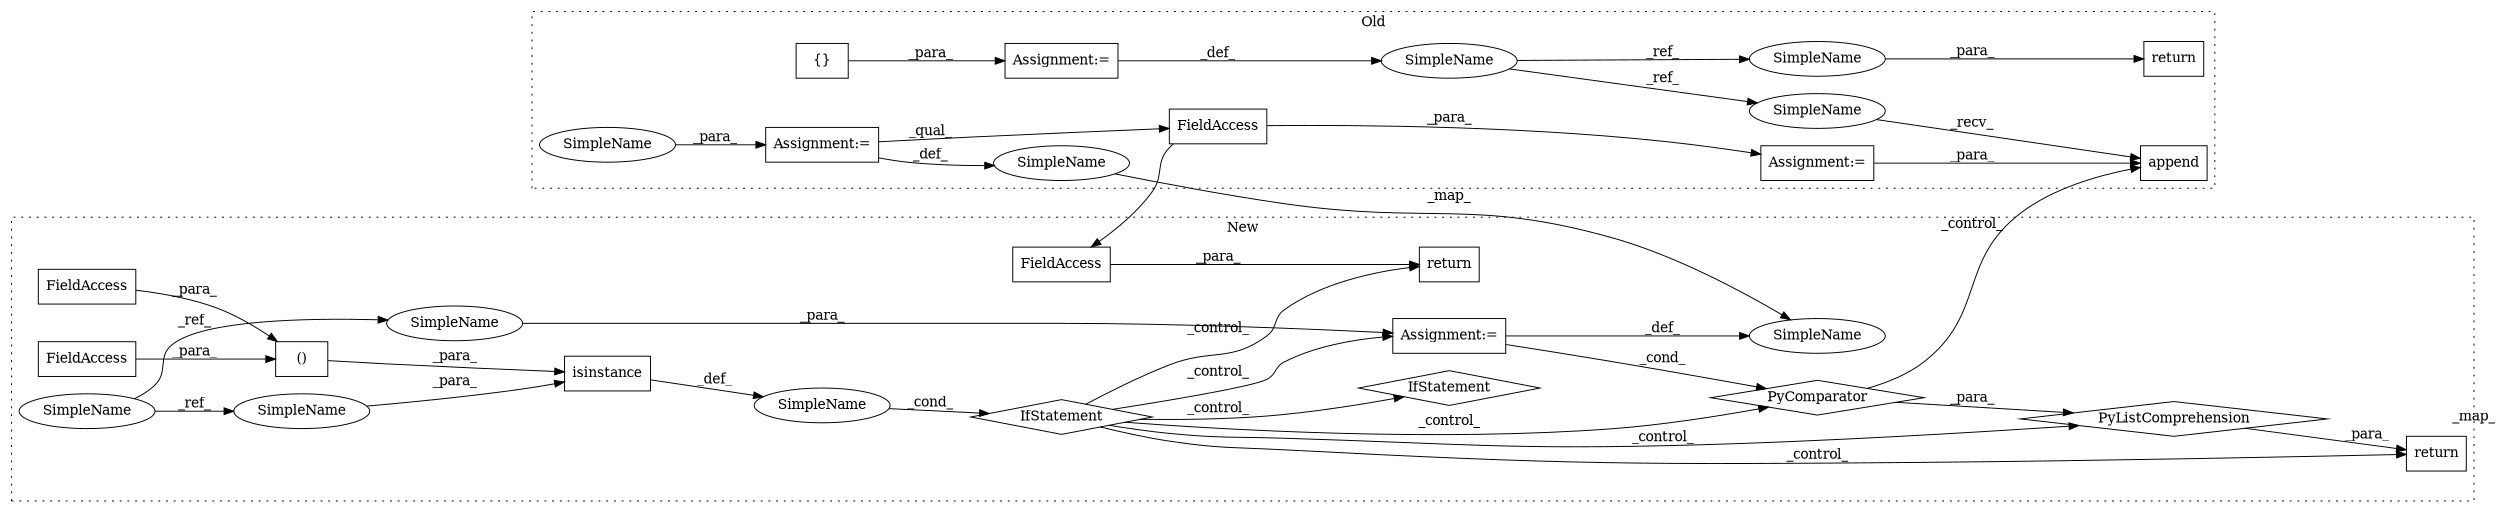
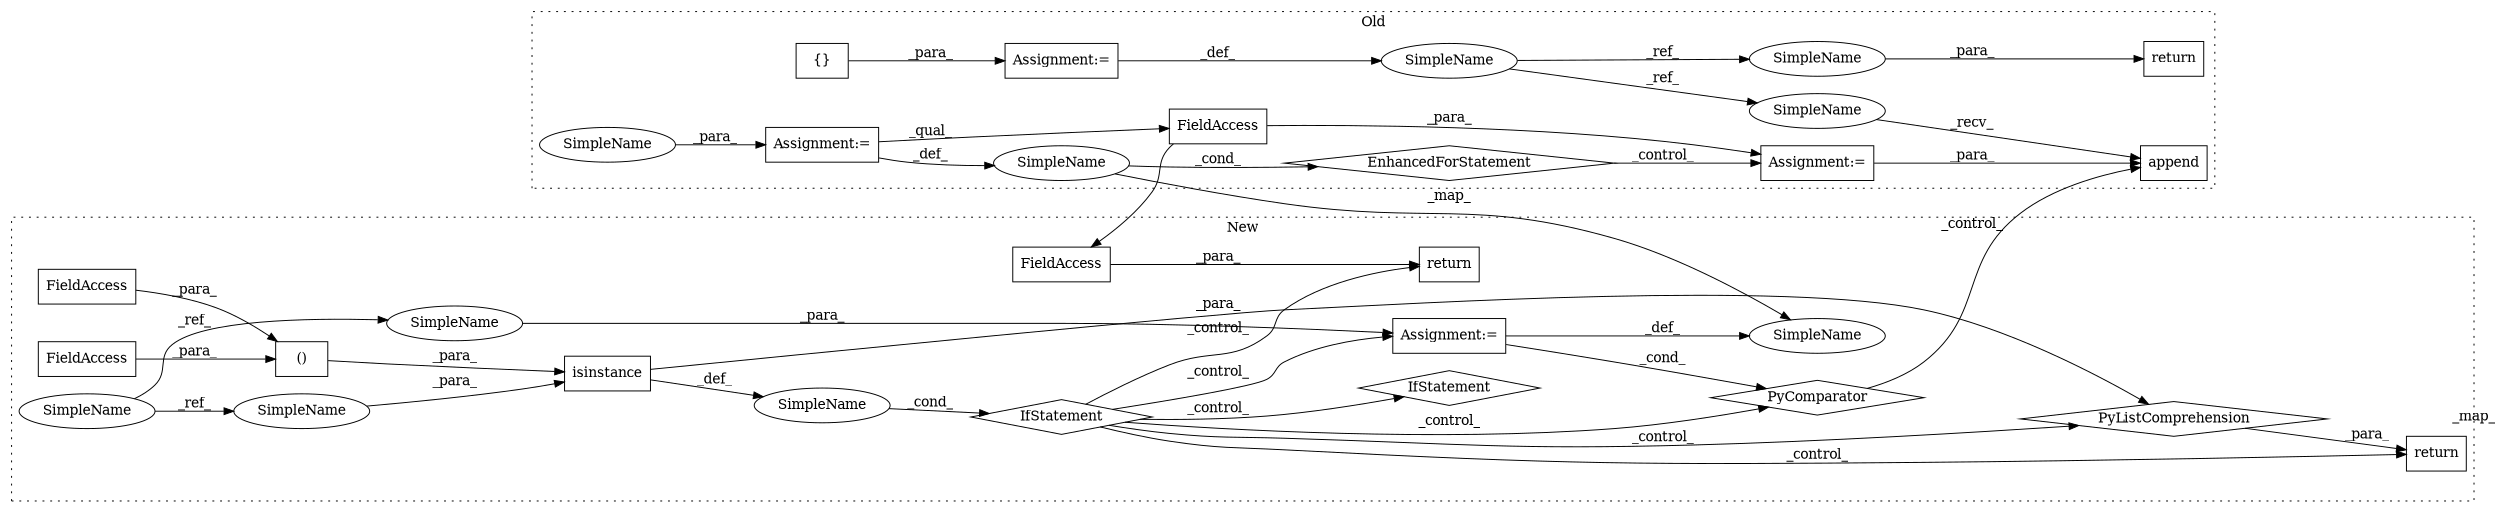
none -> (1449, 163)
(1979, 407) -> (1404, 304)
